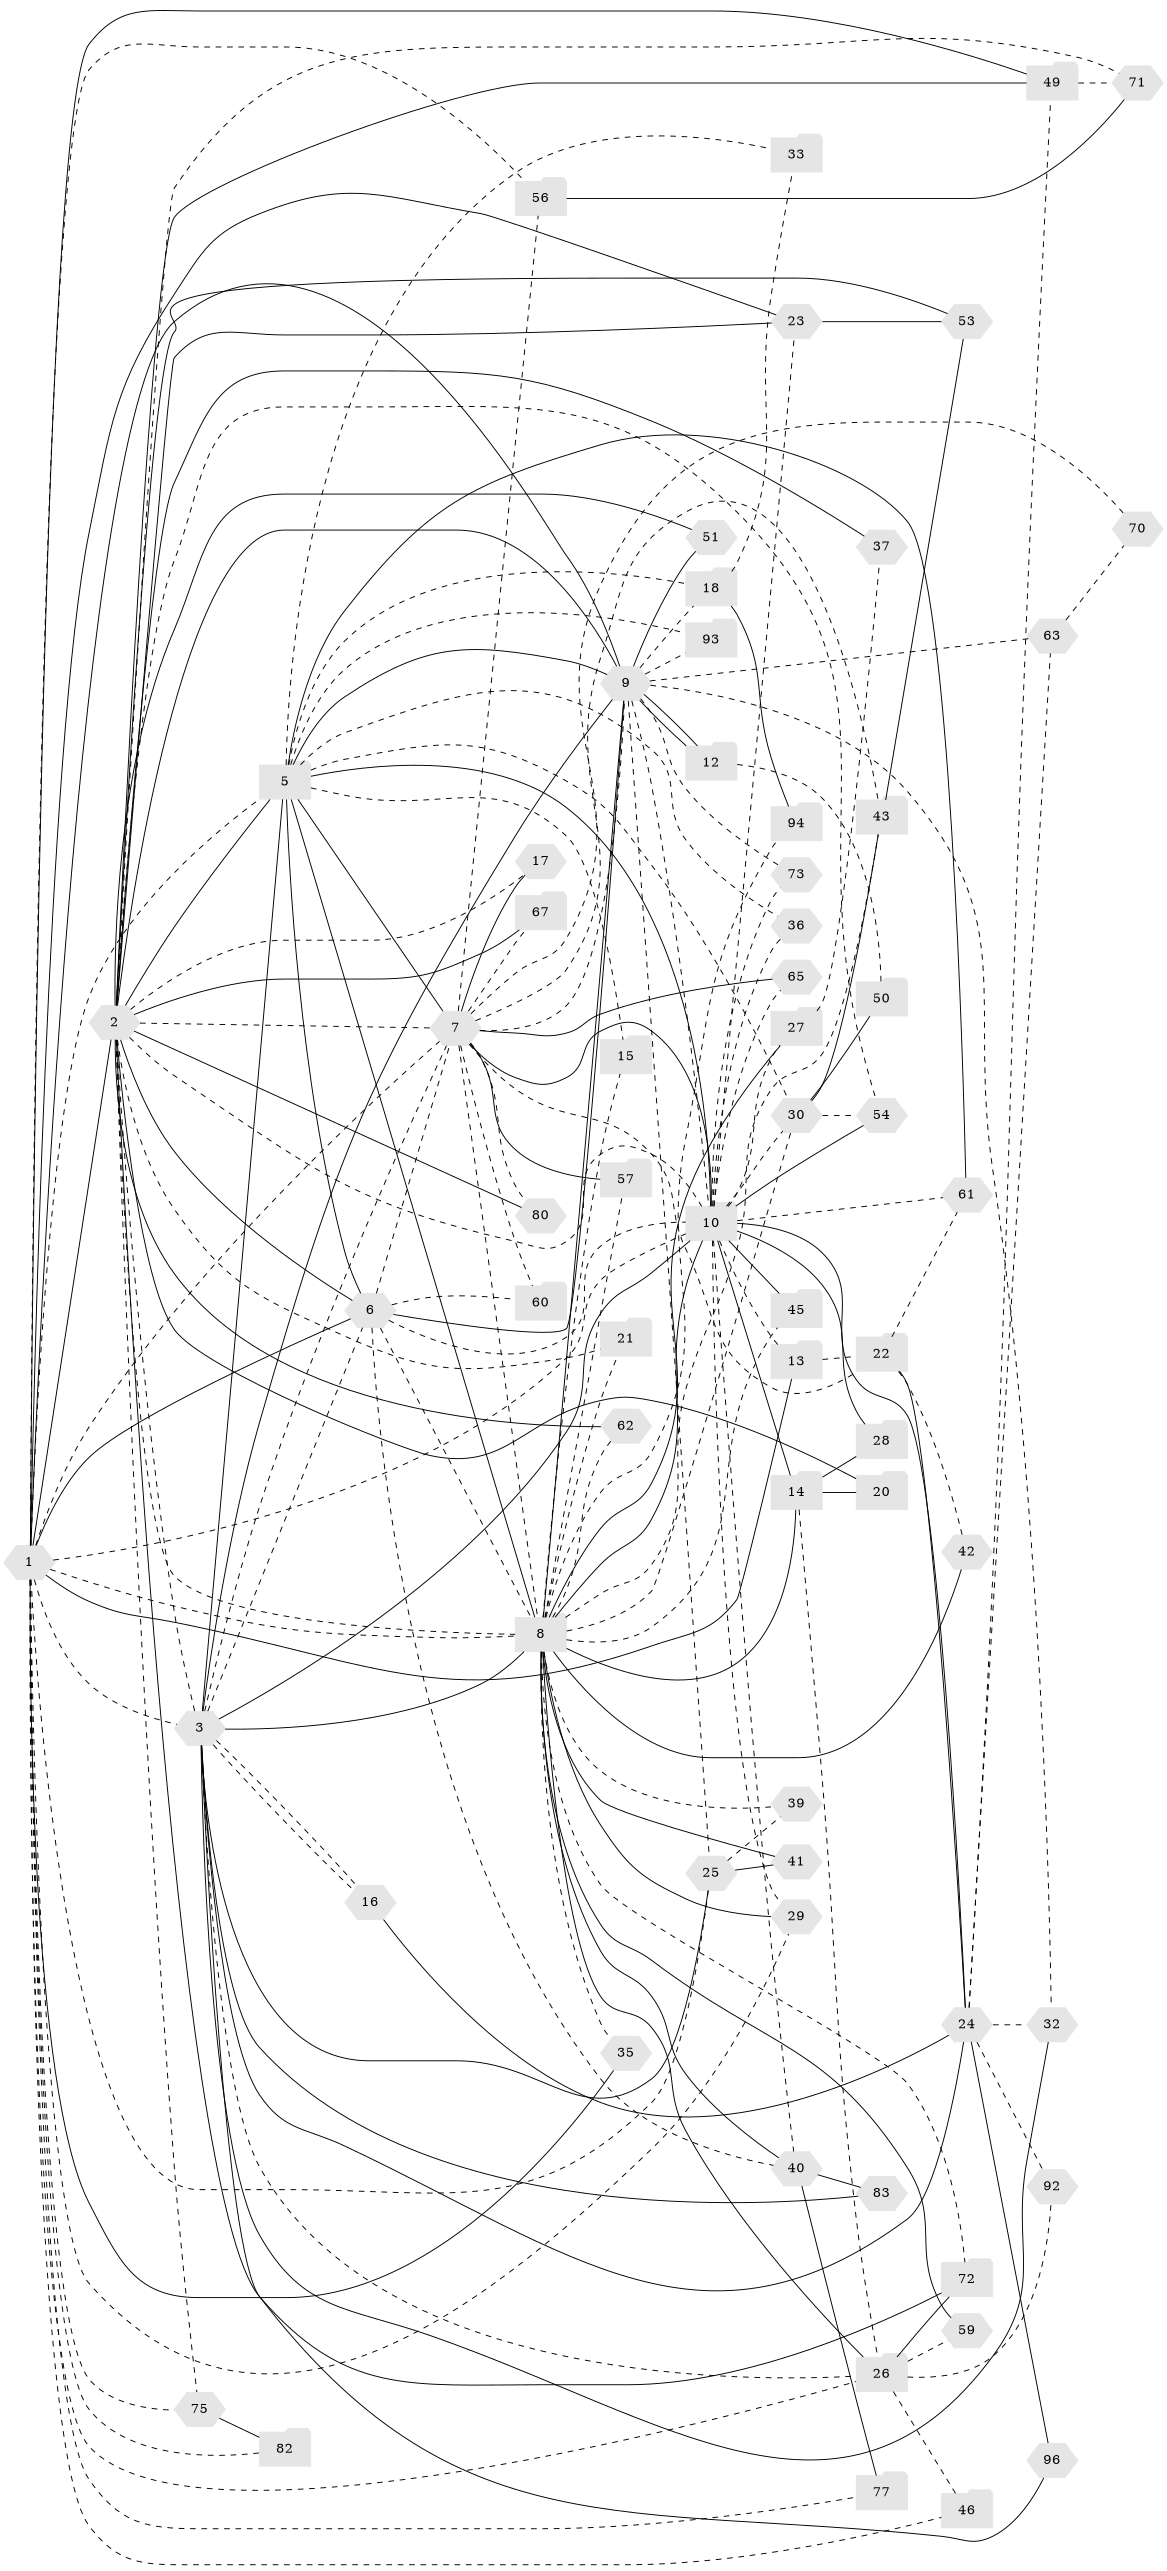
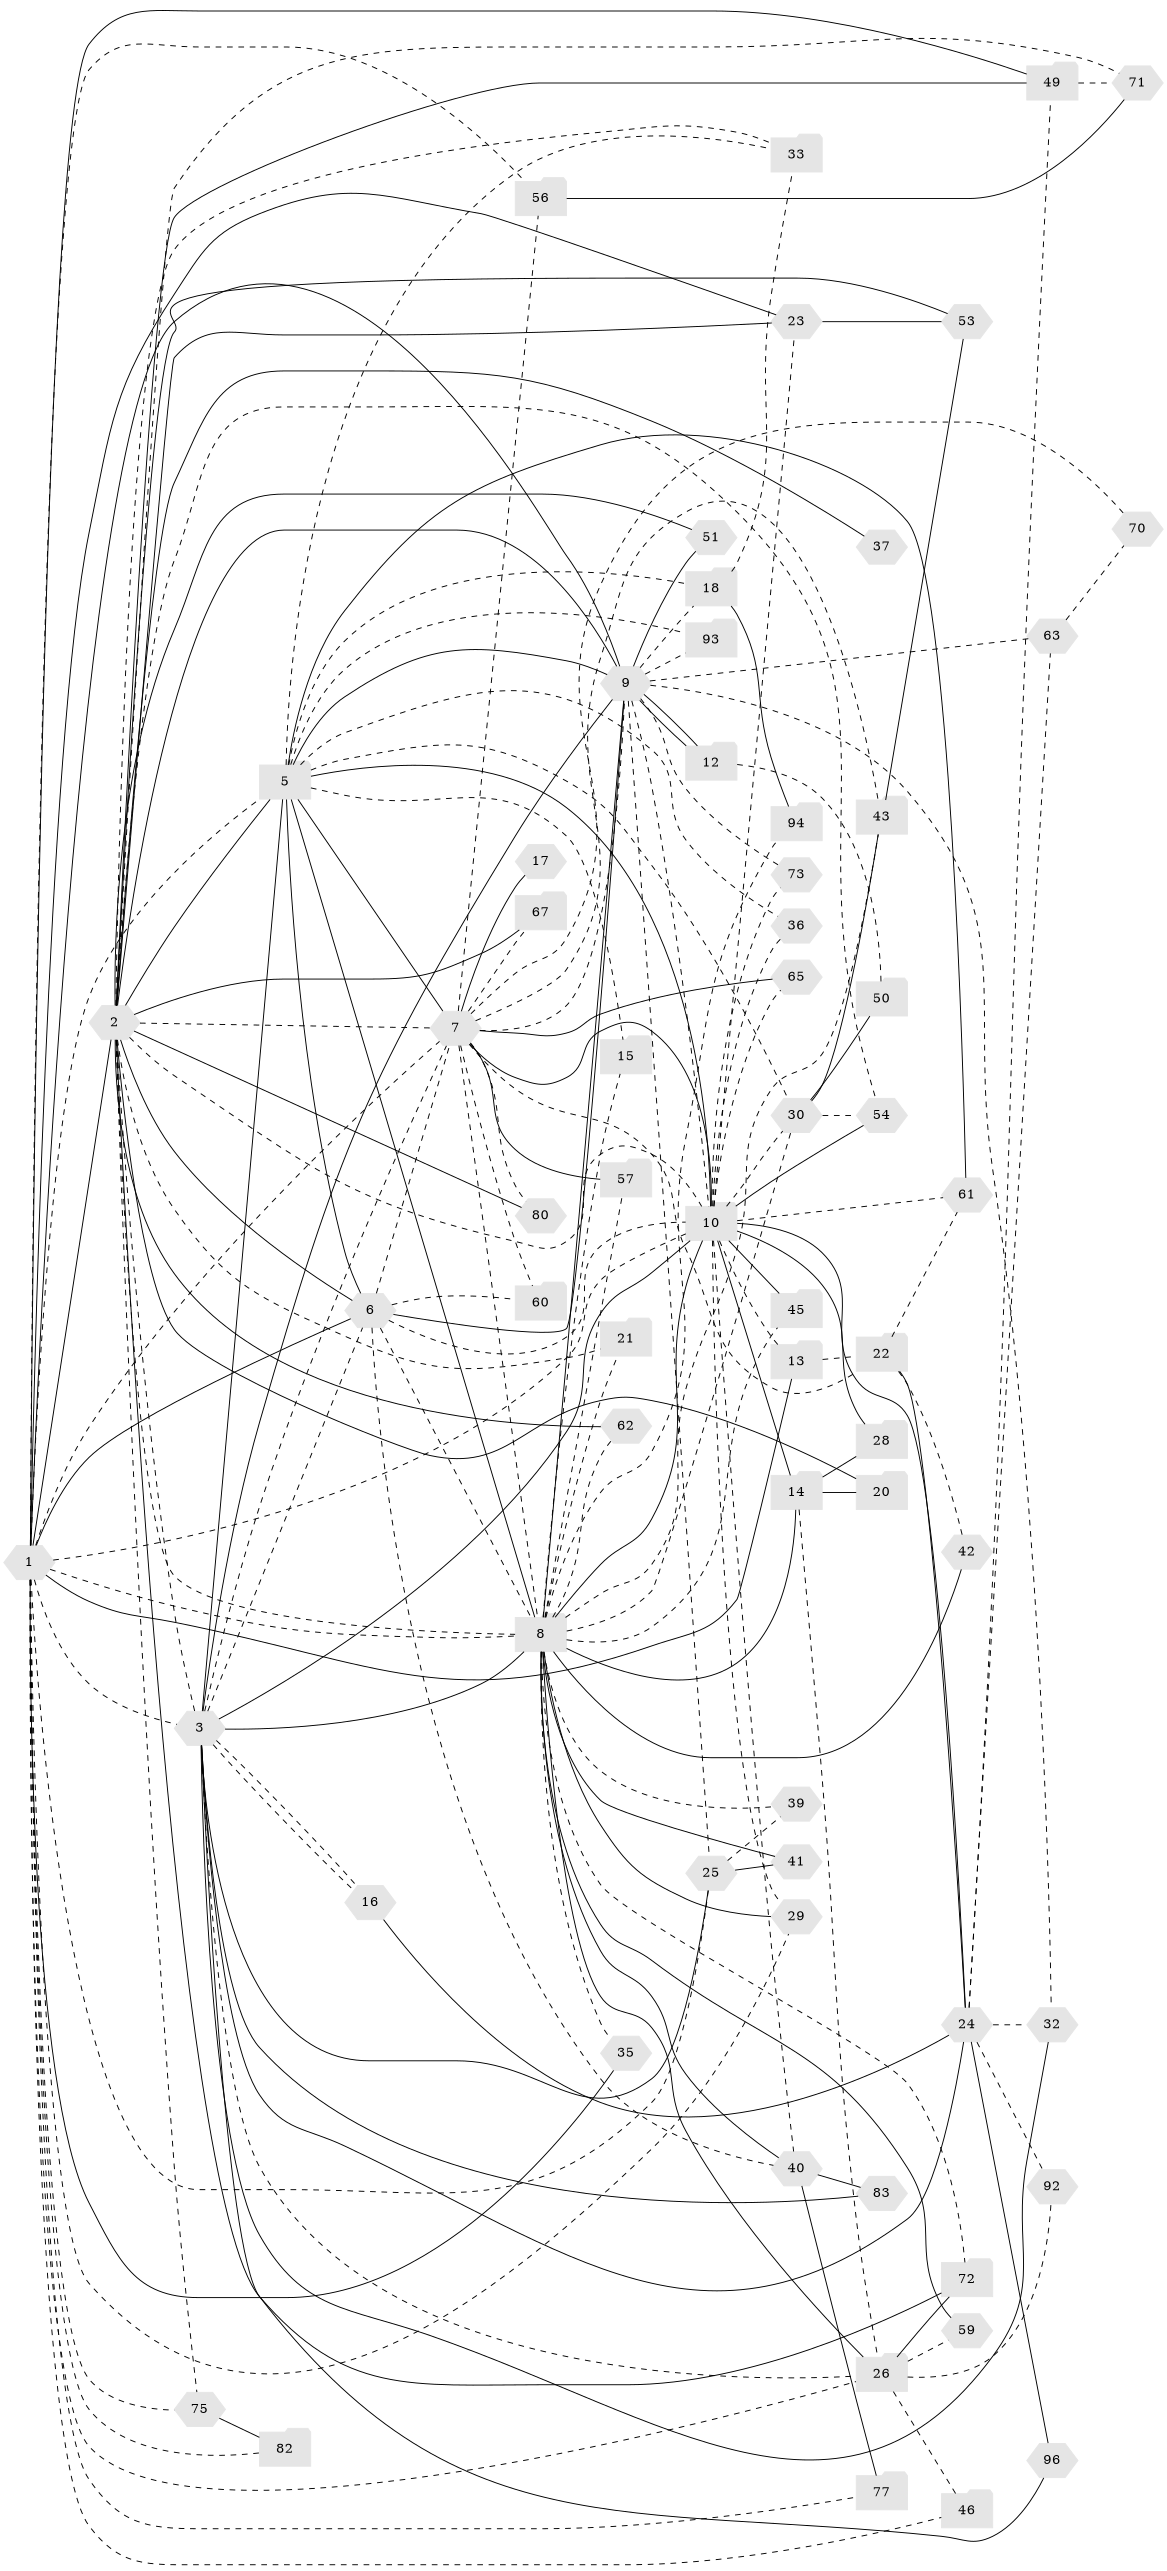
(327, 940) -> (174, 250)
(797, 1028) -> none
